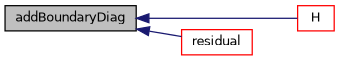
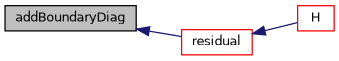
(223, 18) -> (281, 27)
